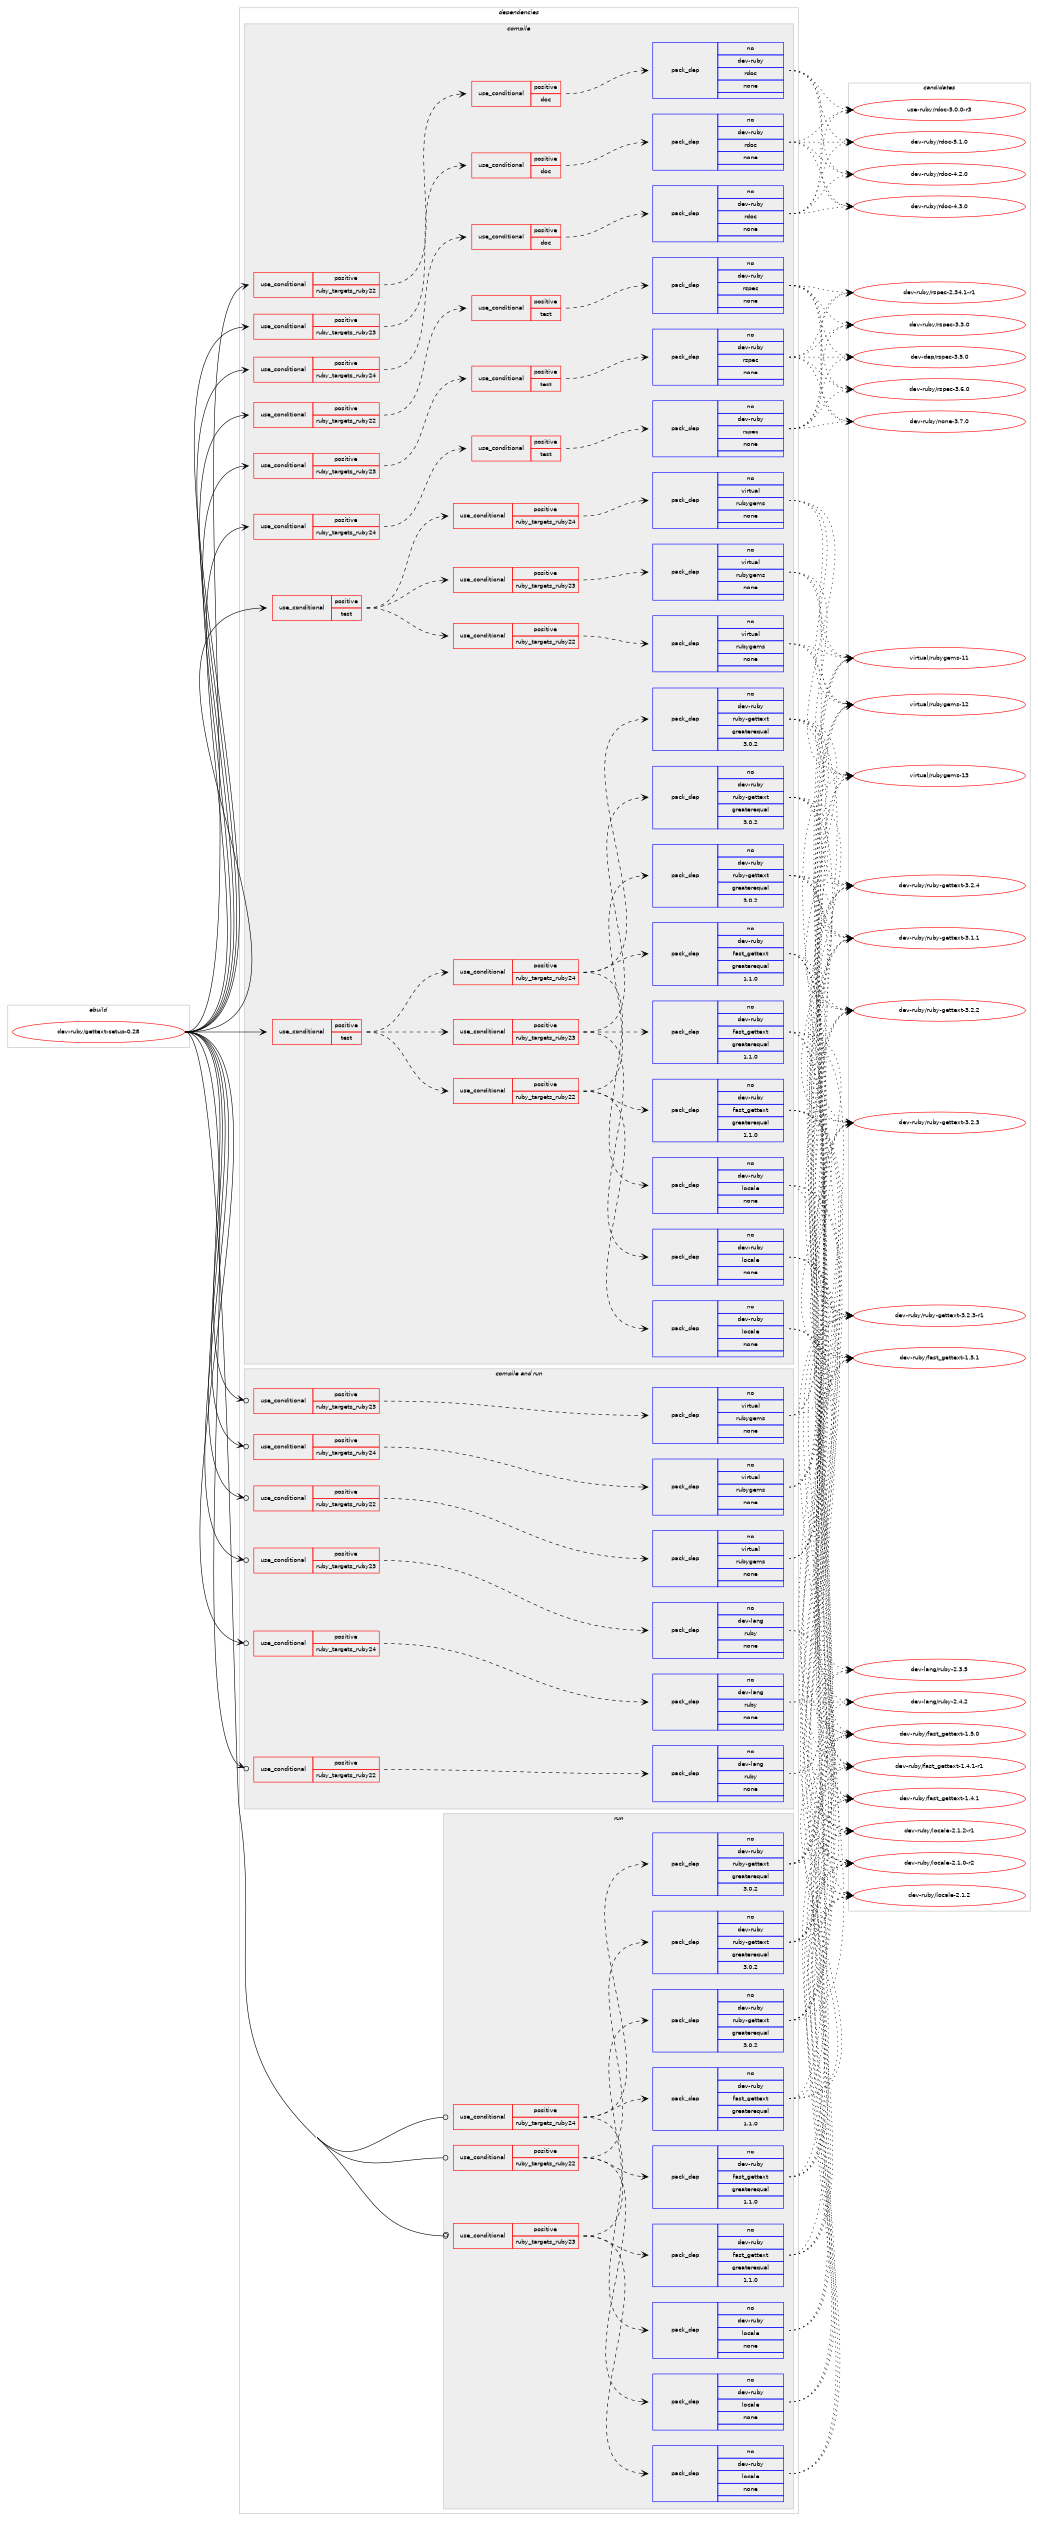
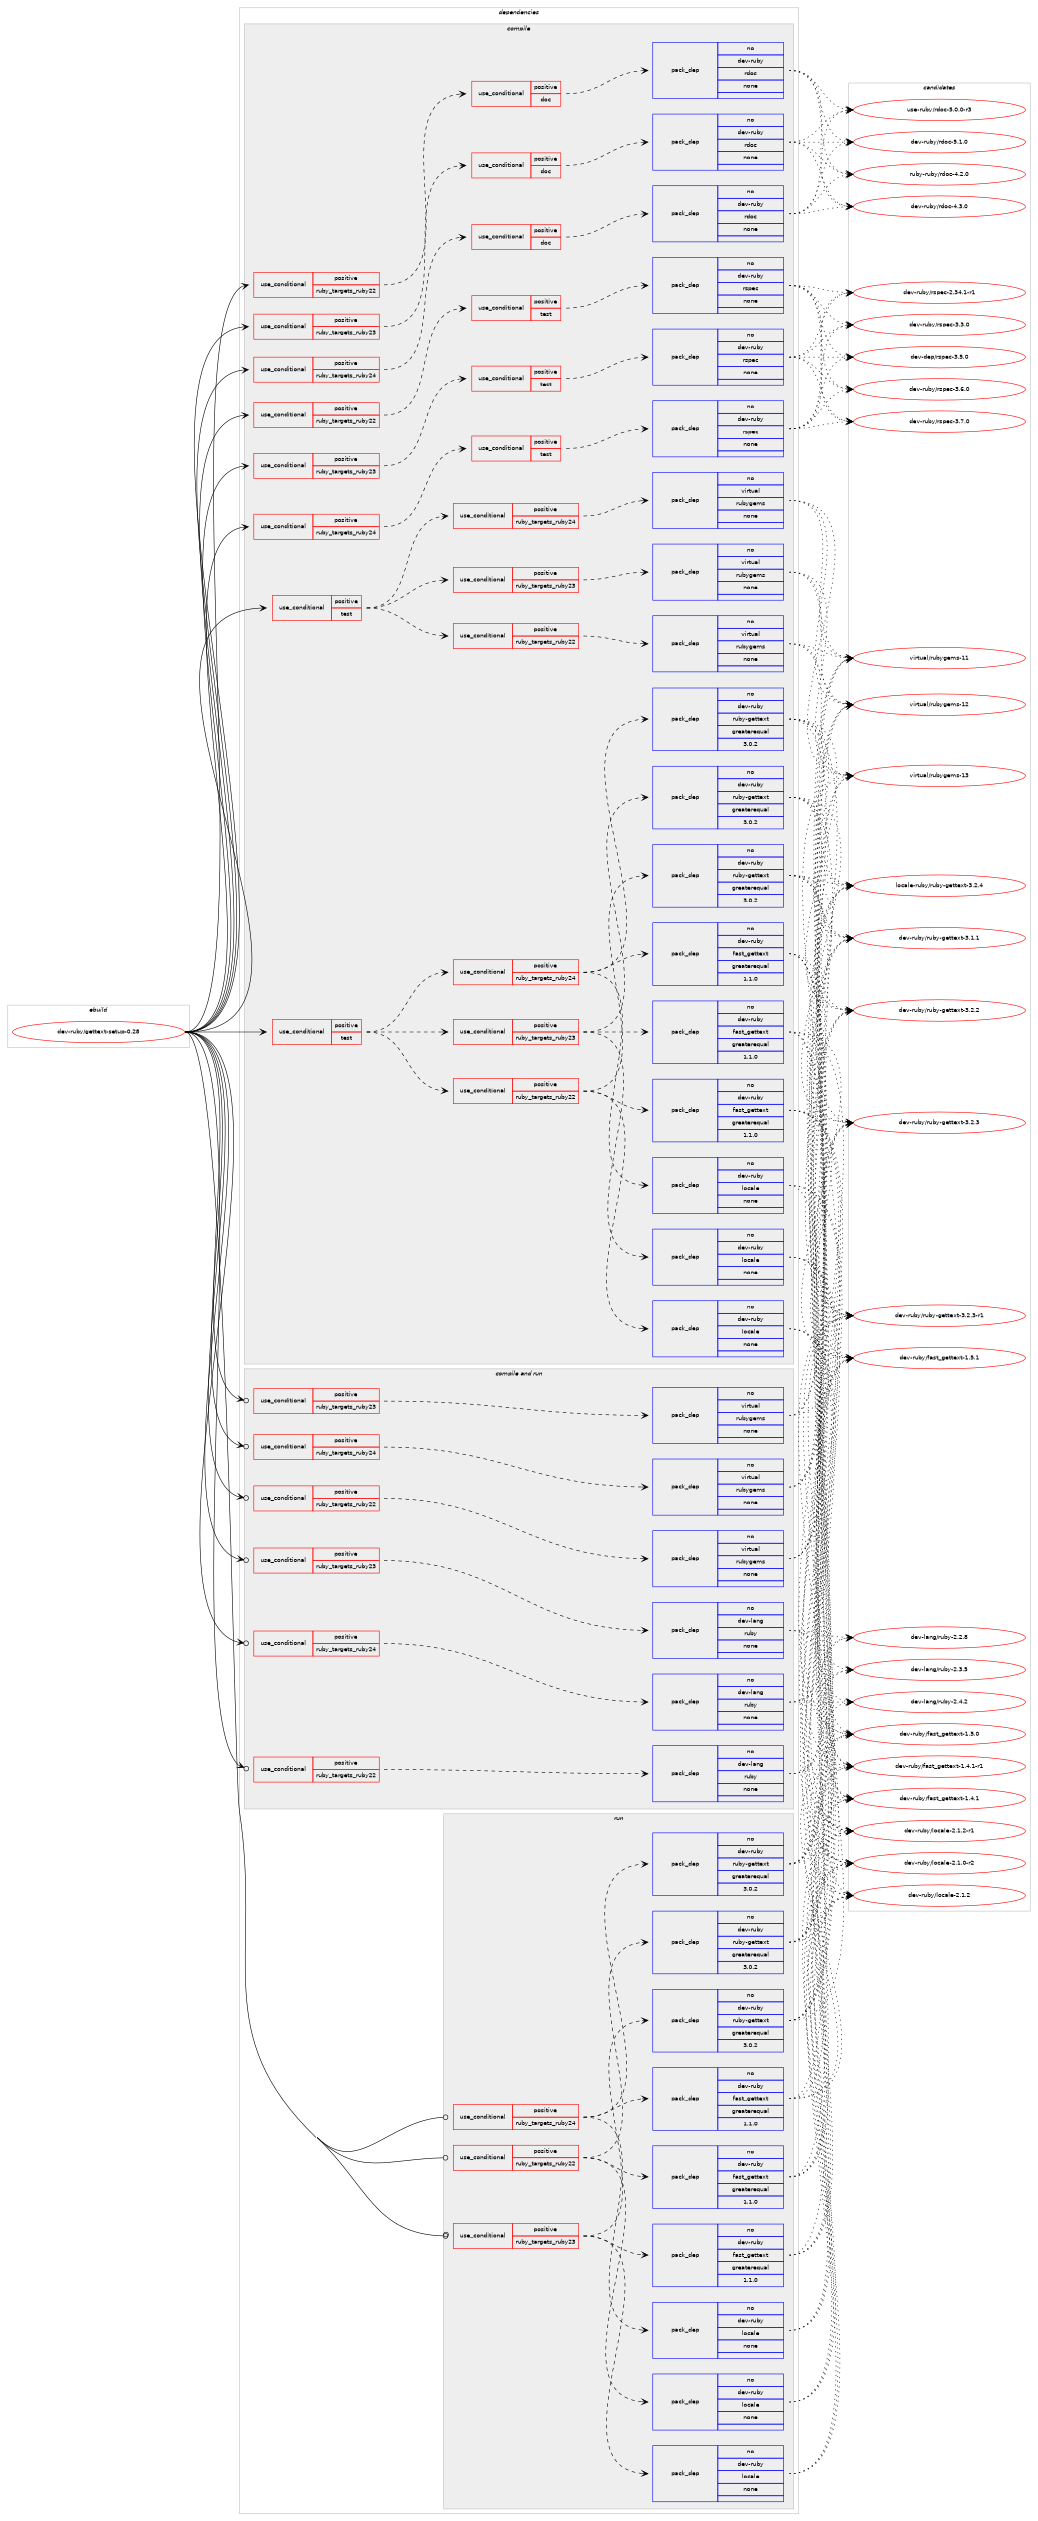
(939, 174) -> (939, 174)
(939, 422) -> (939, 422)
(939, 886) -> (939, 886)
none -> (939, 1638)
